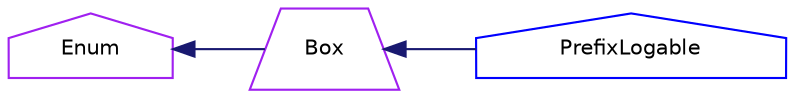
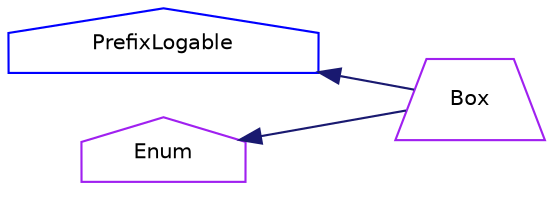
(441, 49) -> (377, 83)
